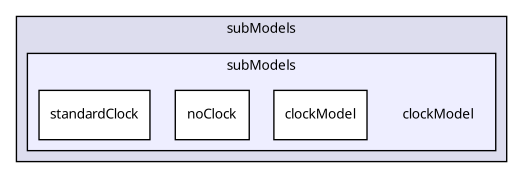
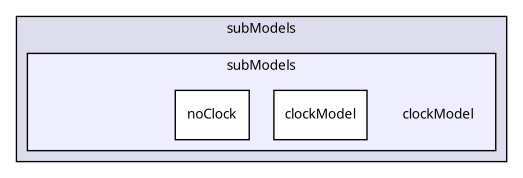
(94, 115) -> none
